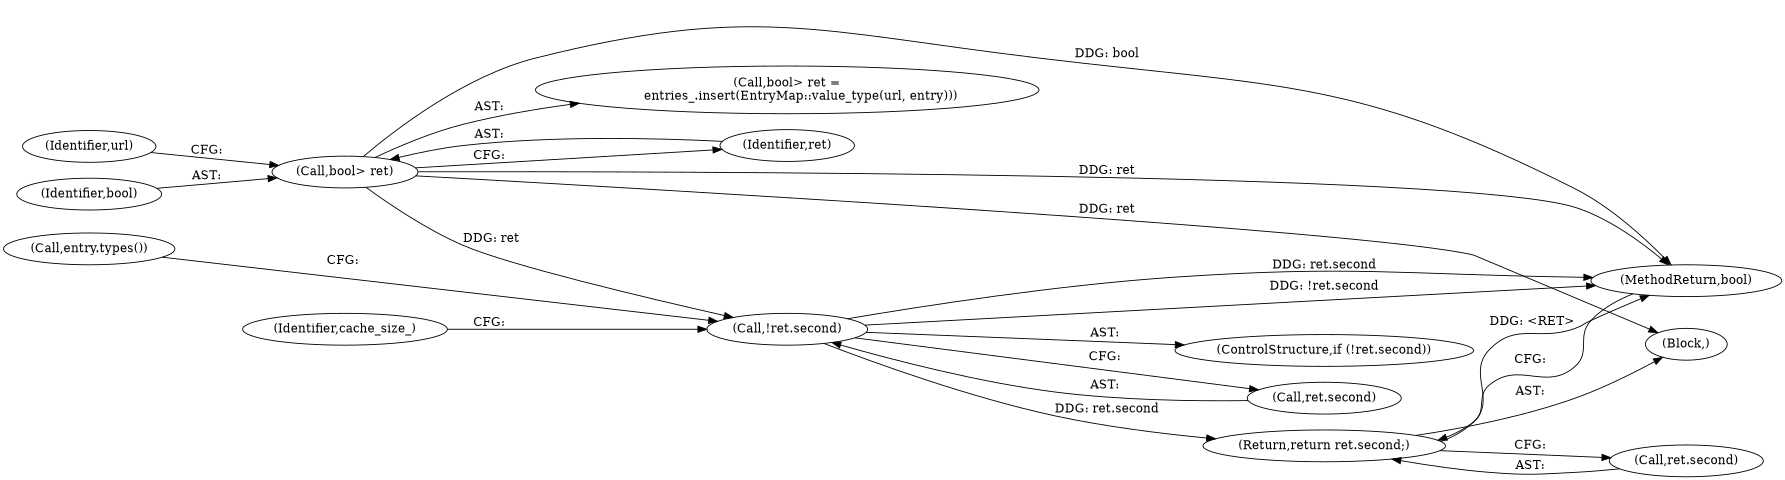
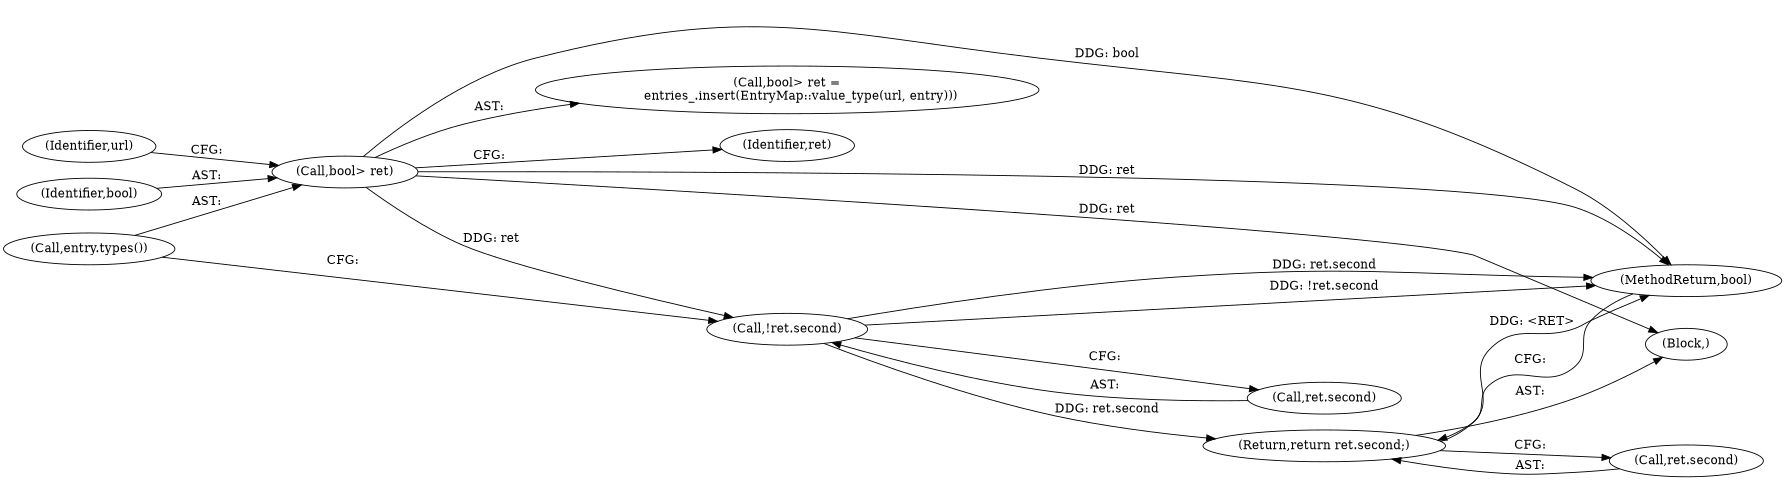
(560, 139) -> (214, 211)
(345, 329) -> none
(1324, 350) -> none
